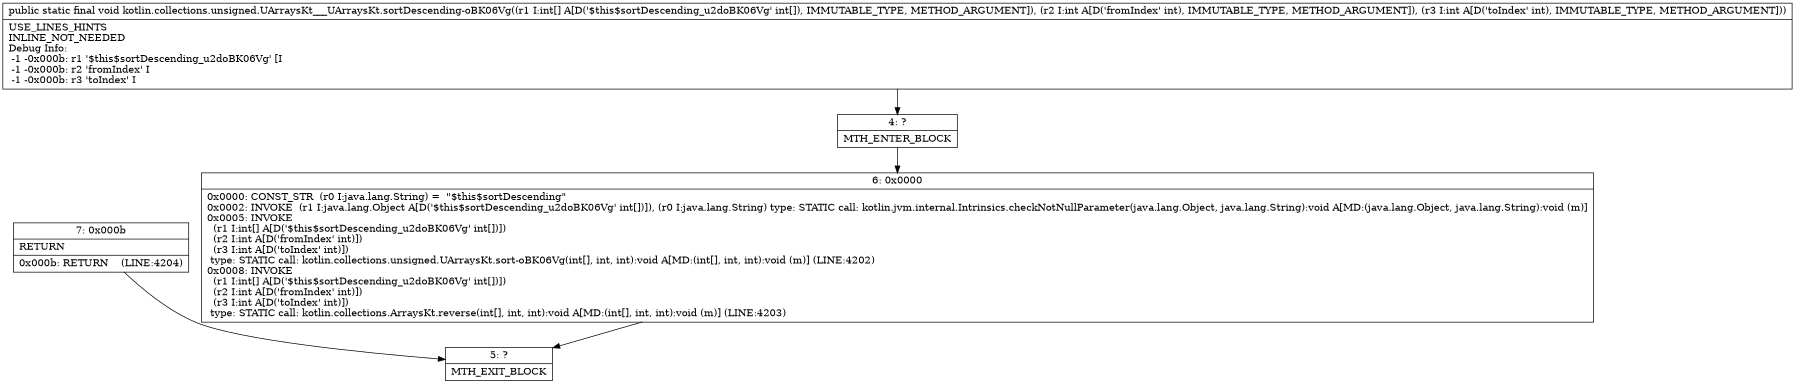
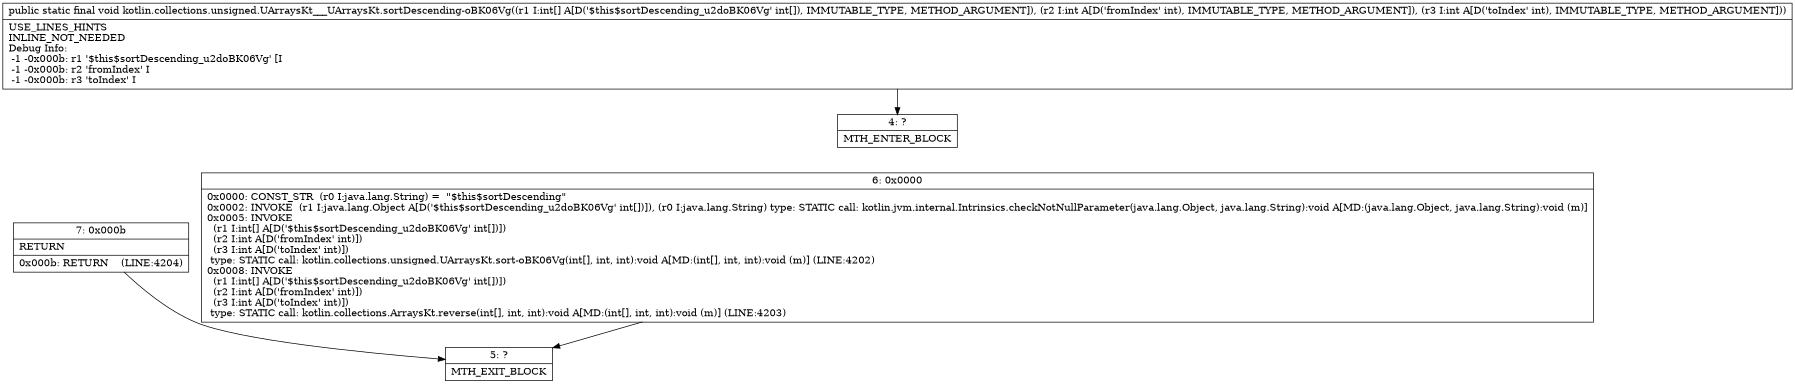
(897, 157) -> none
